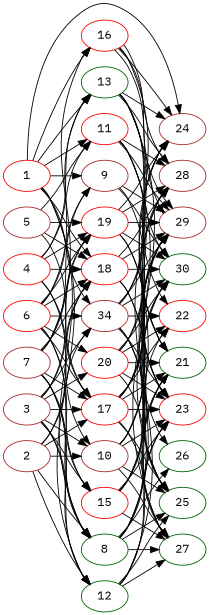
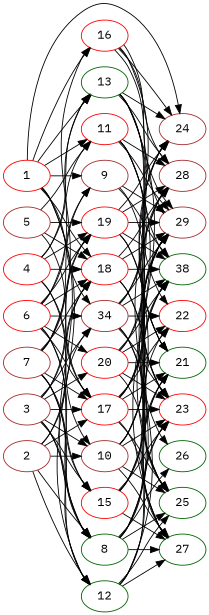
(183, 269) -> (183, 269)
